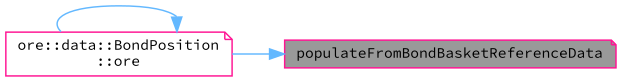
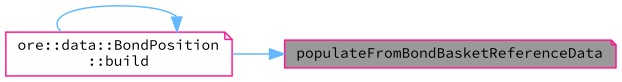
(119, 54) -> (119, 54)
